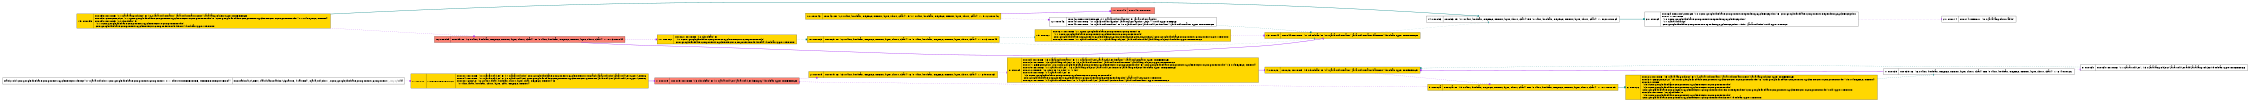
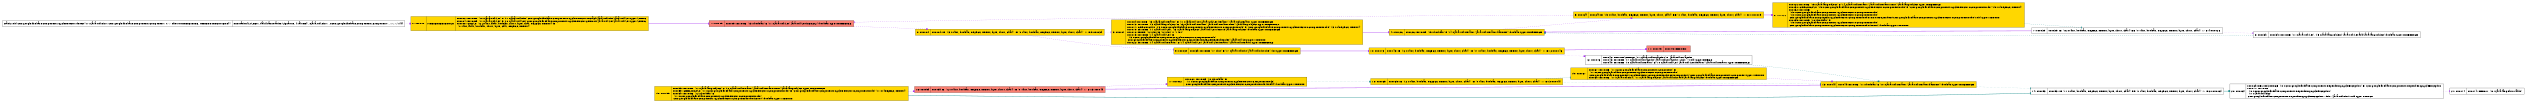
none -> (1237, 51)
(1651, 82) -> (1800, 10)
(1621, 87) -> (1767, 15)
